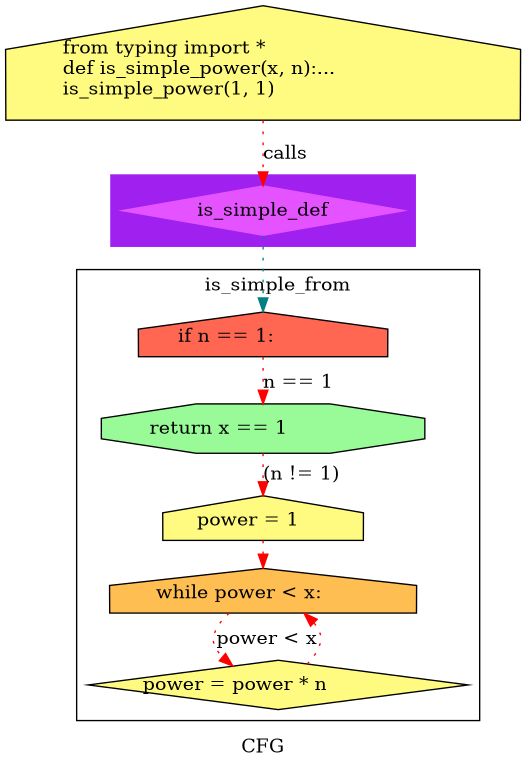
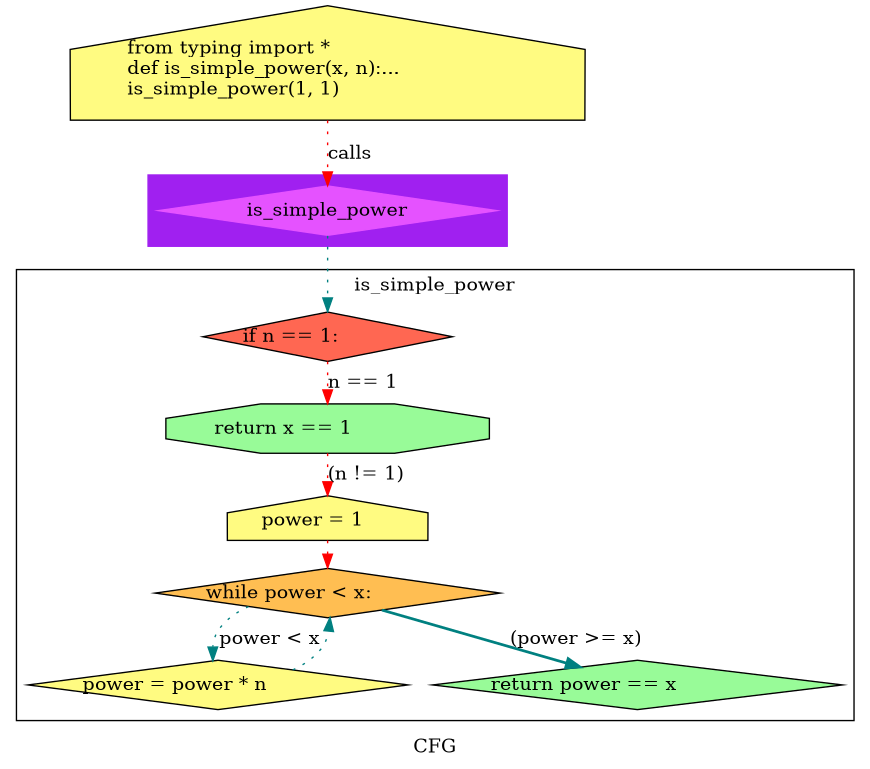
(263, 211) -> (328, 211)
(278, 285) -> (435, 285)
(263, 337) -> (328, 337)
(263, 593) -> (328, 593)
(214, 634) -> (225, 622)
(320, 644) -> (316, 655)
none -> (637, 685)
